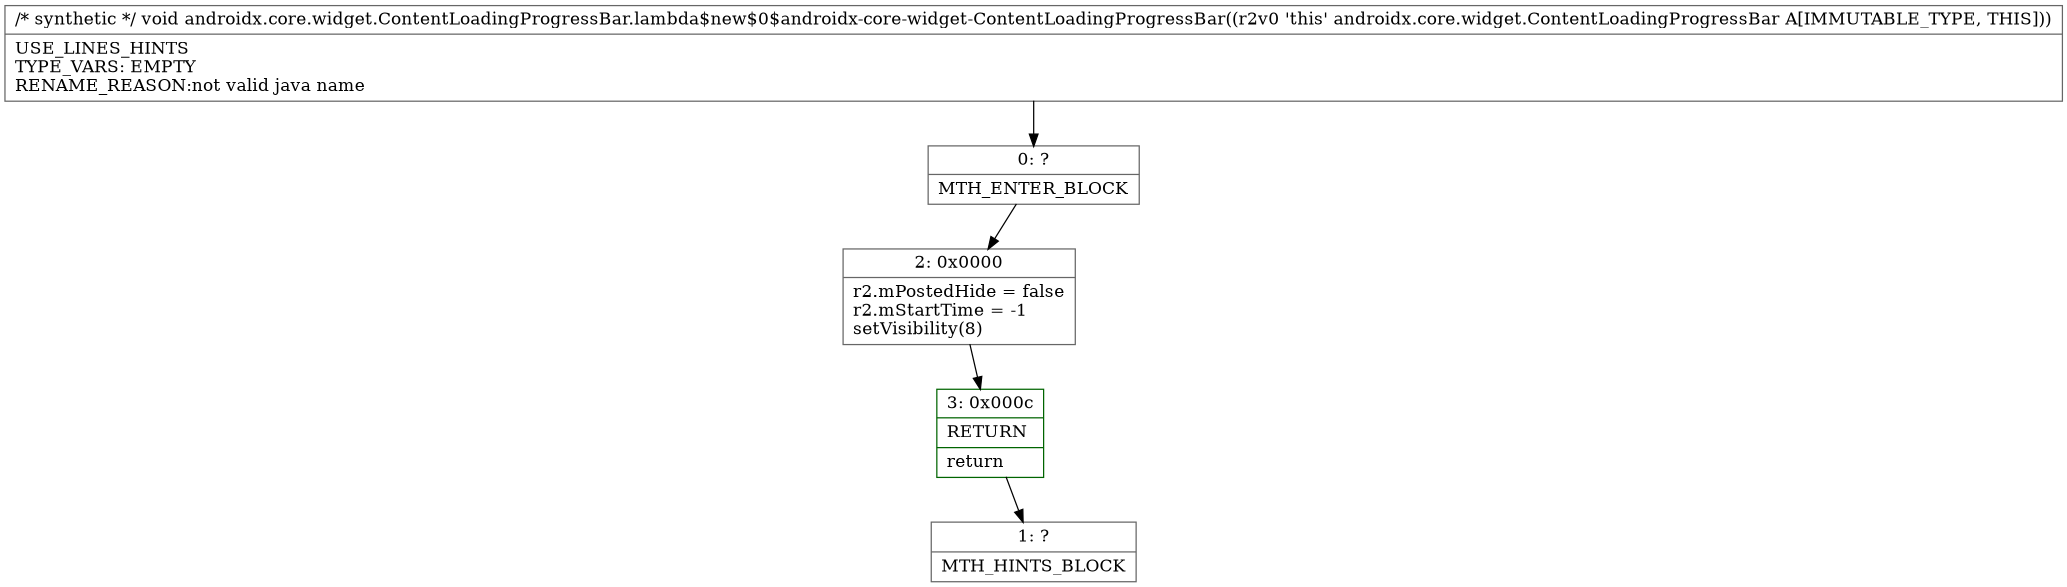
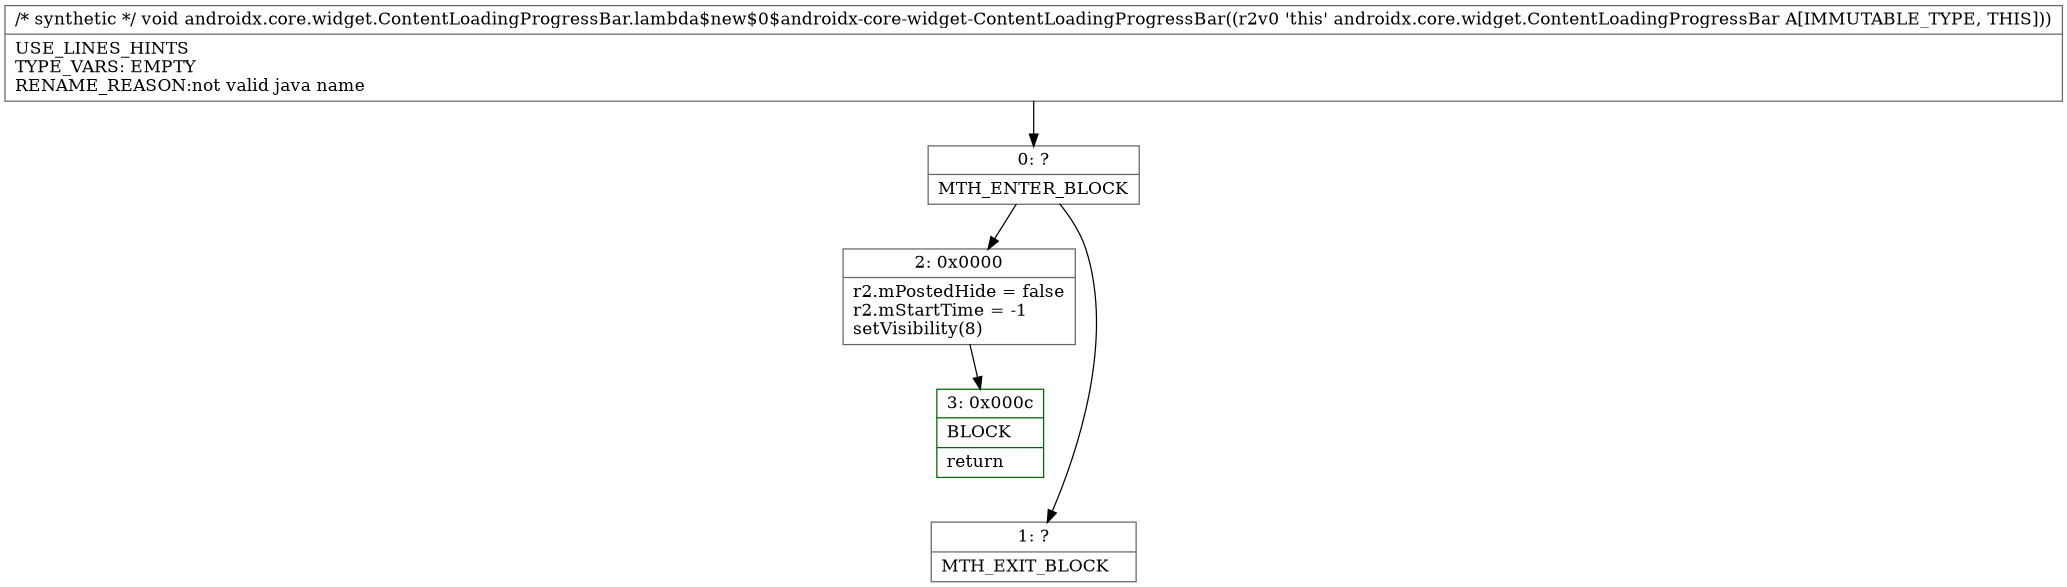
(987, 432) -> (979, 432)
(1012, 494) -> (1095, 356)
(1034, 566) -> (1026, 566)
